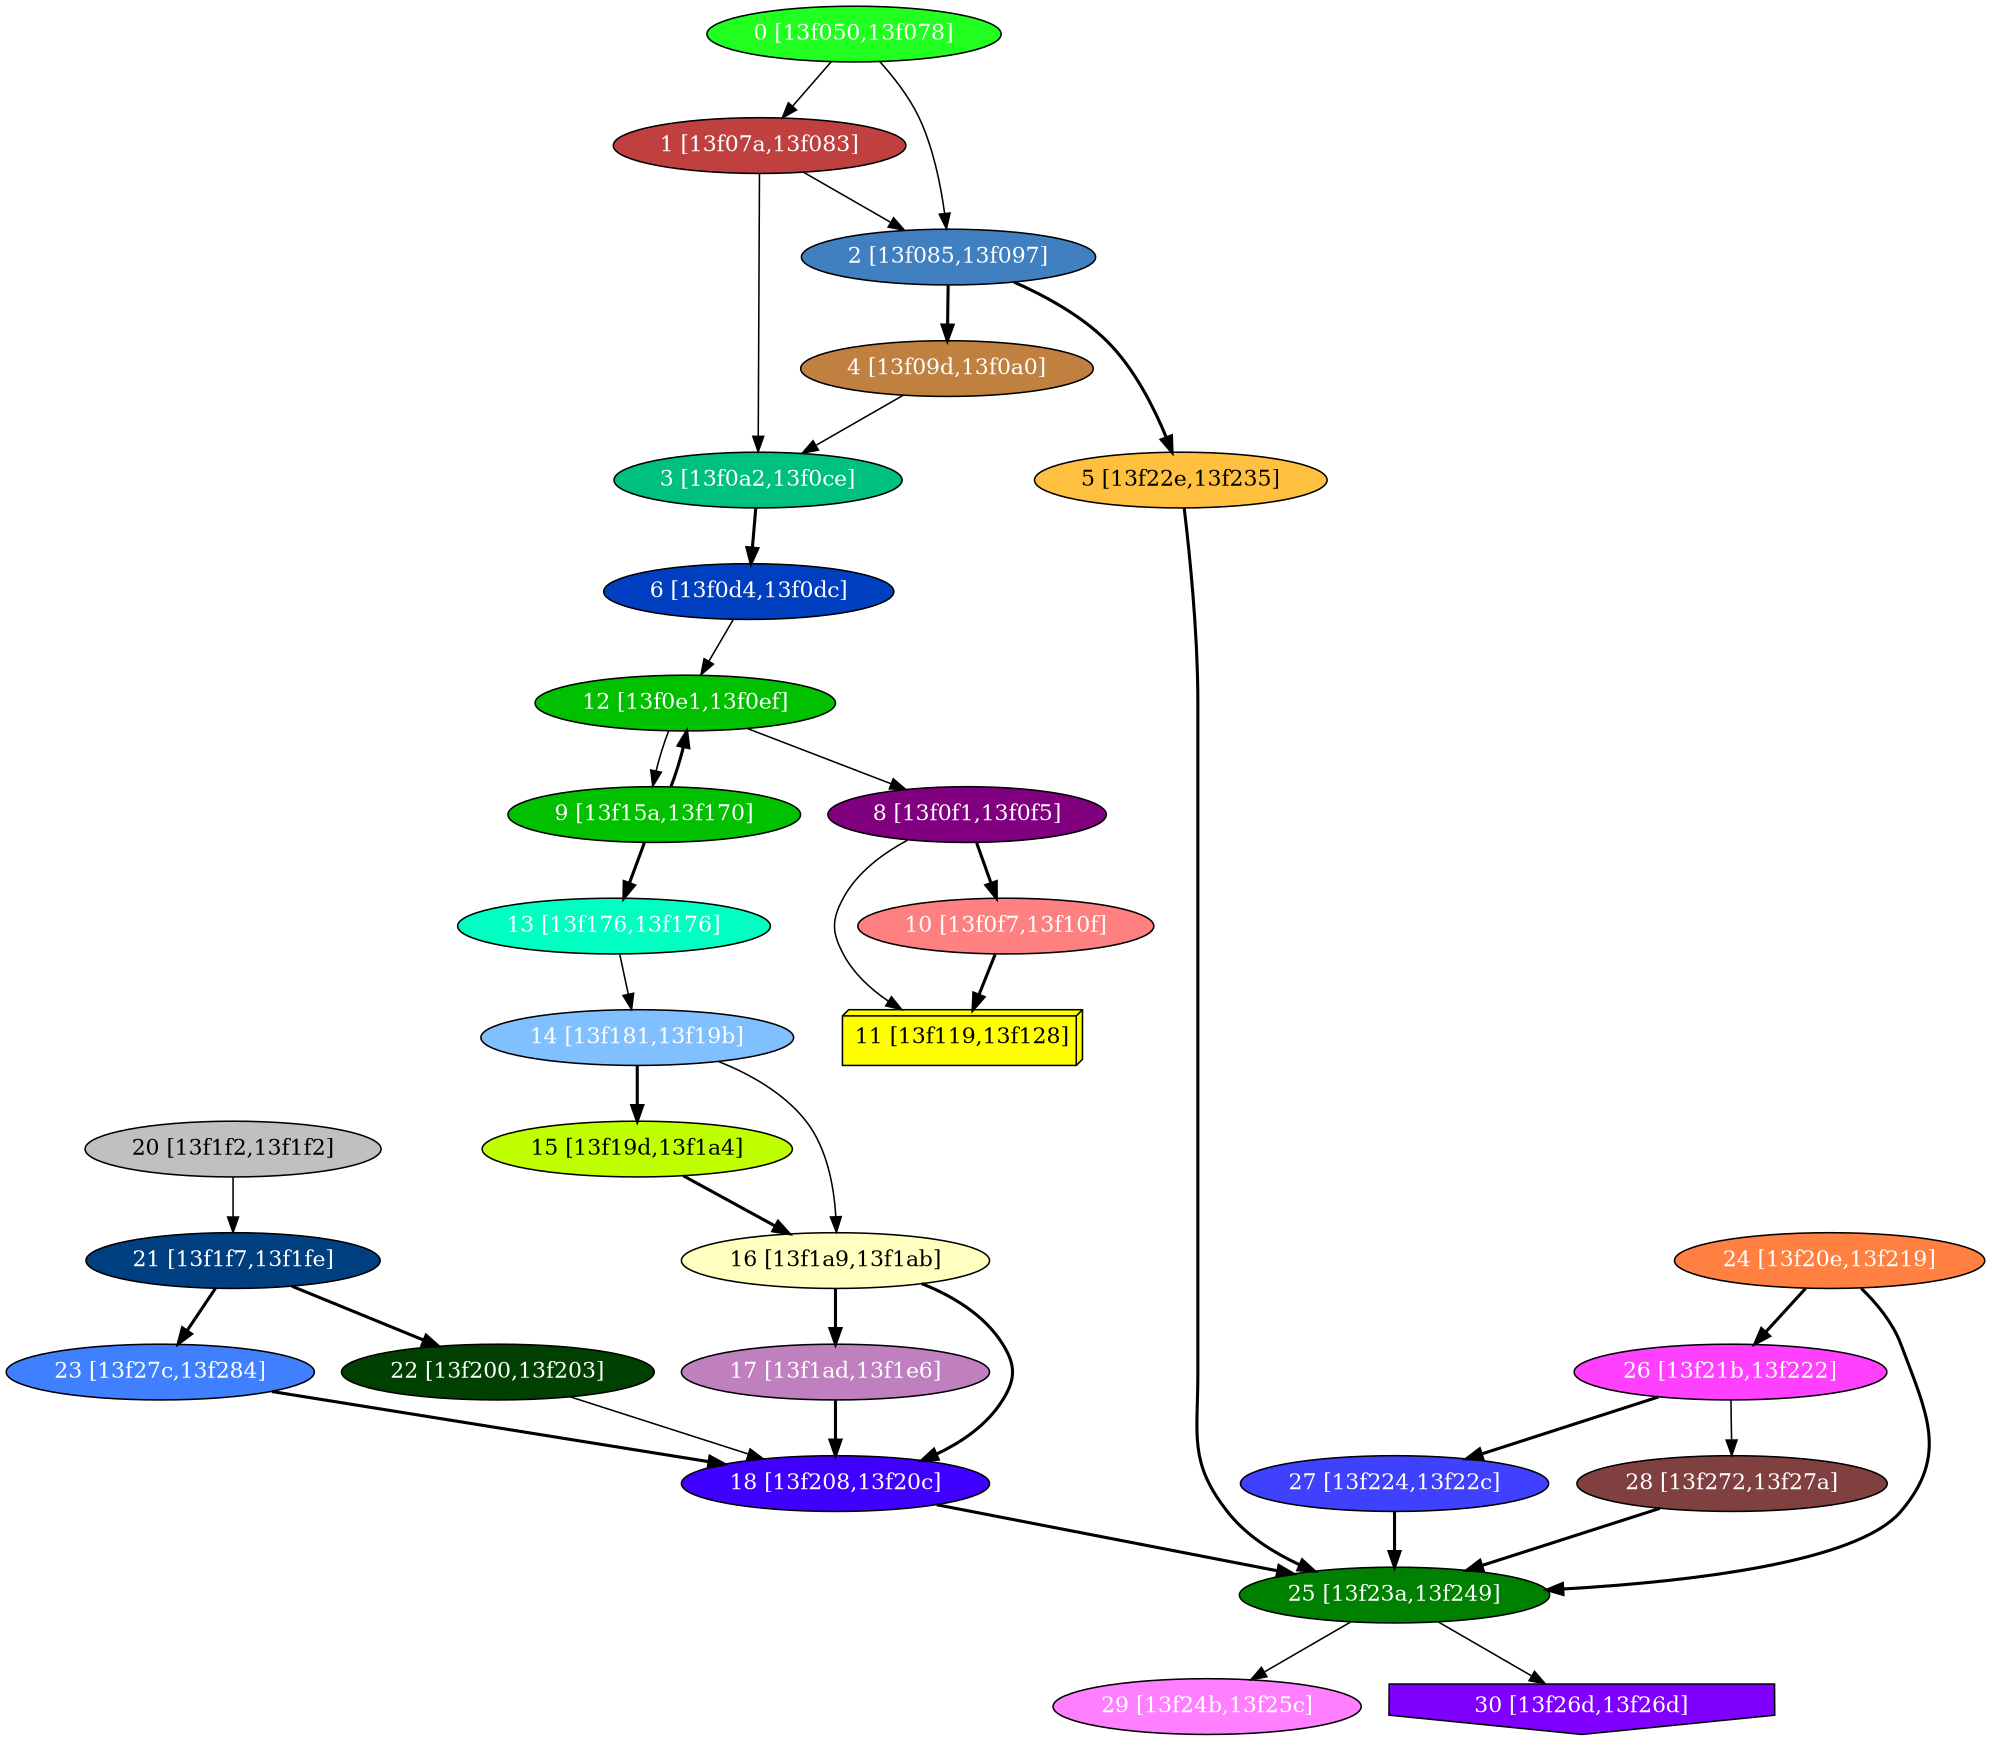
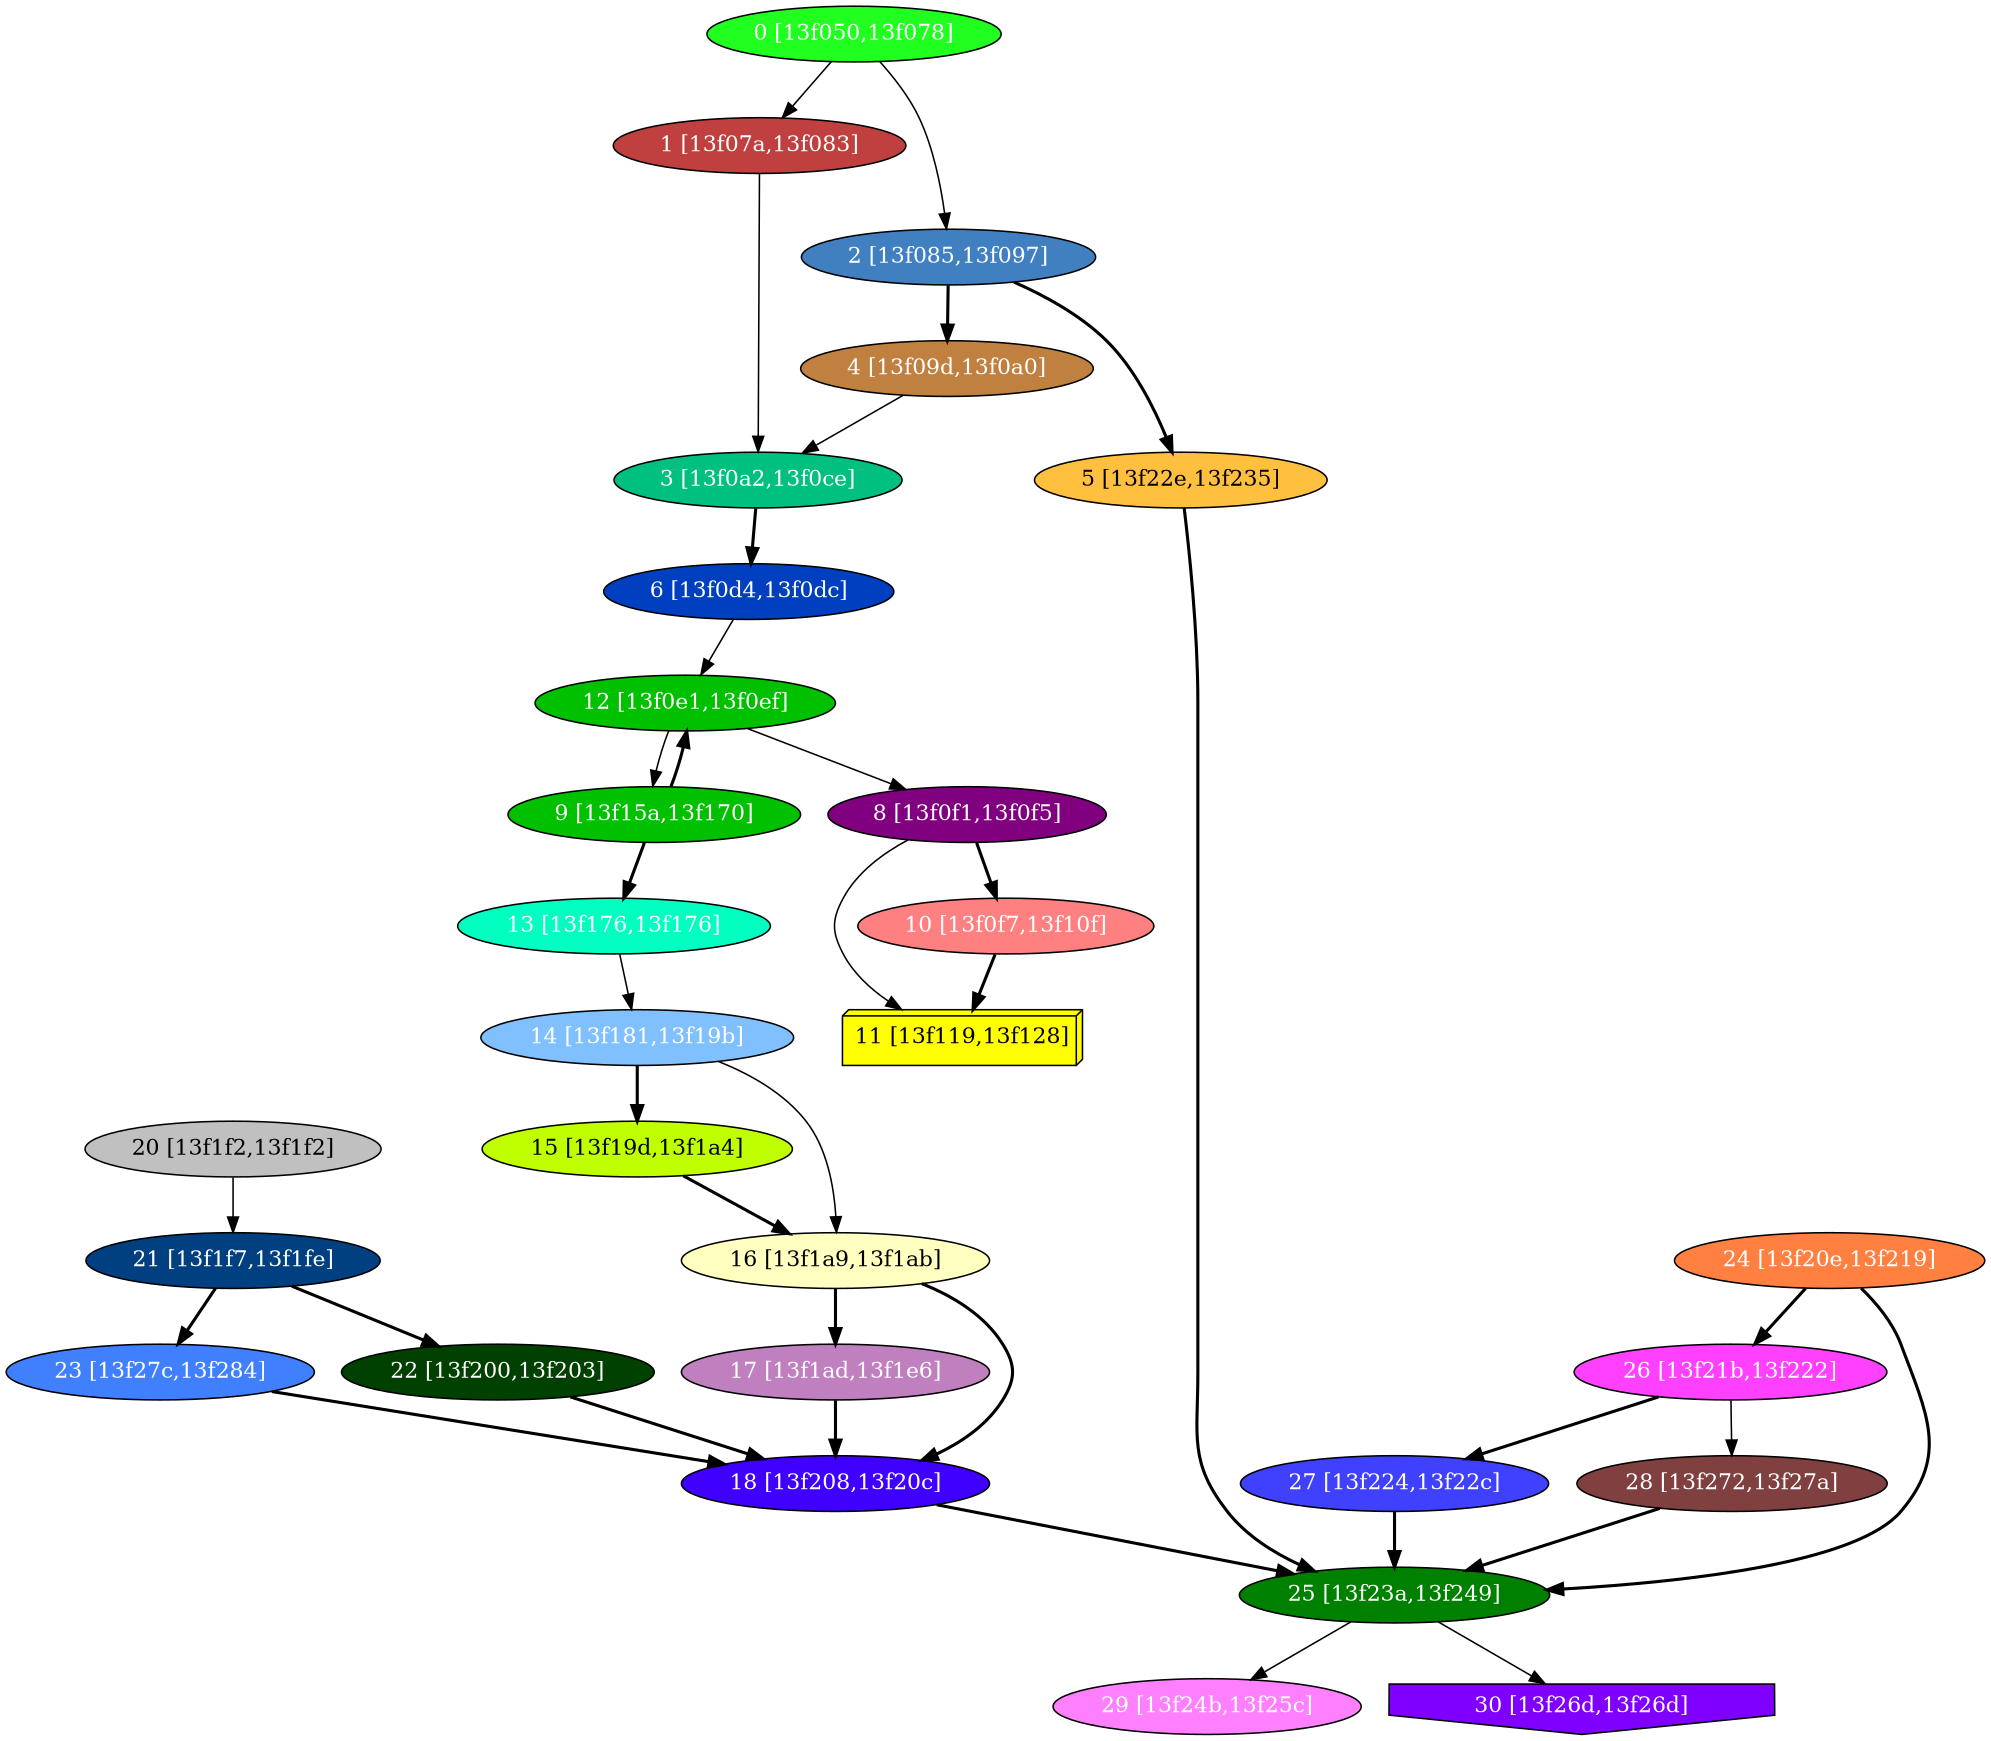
(847, 197) -> none
(659, 1425) -> (659, 1425)
